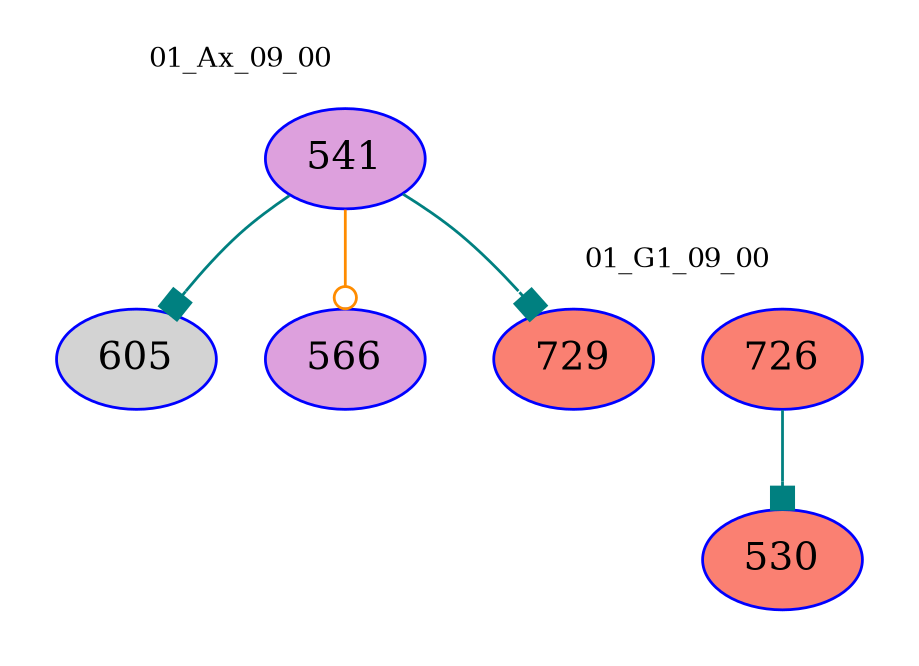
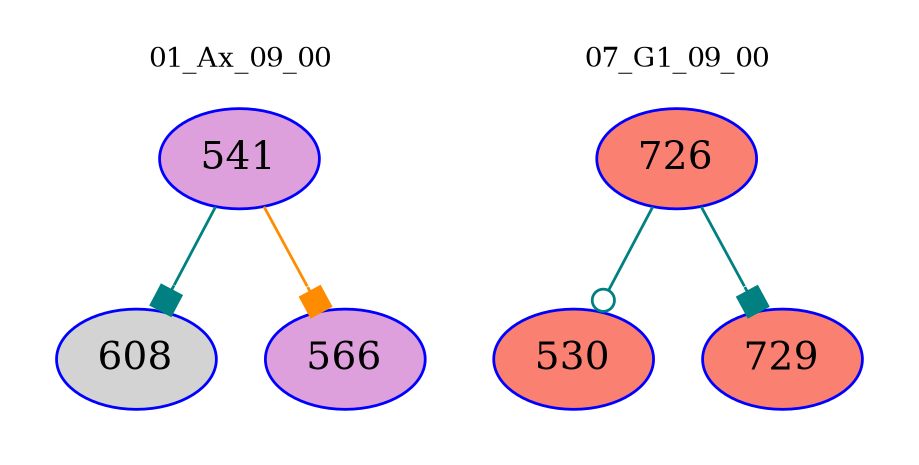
(345, 248) -> (286, 246)
(678, 260) -> (678, 60)
(490, 261) -> (723, 246)
(136, 359) -> (136, 359)
(783, 446) -> (631, 248)
